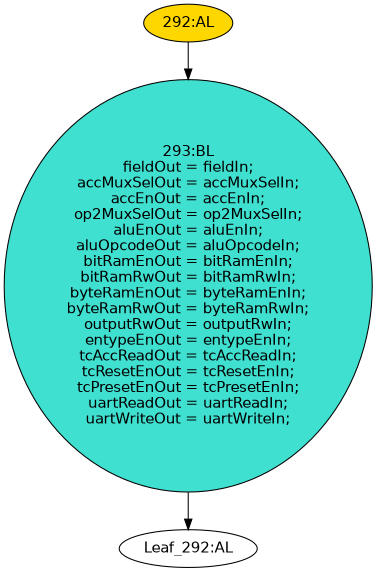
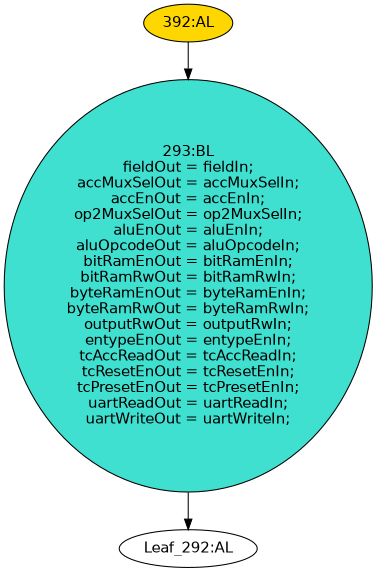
(188, 23) -> (188, 23)
